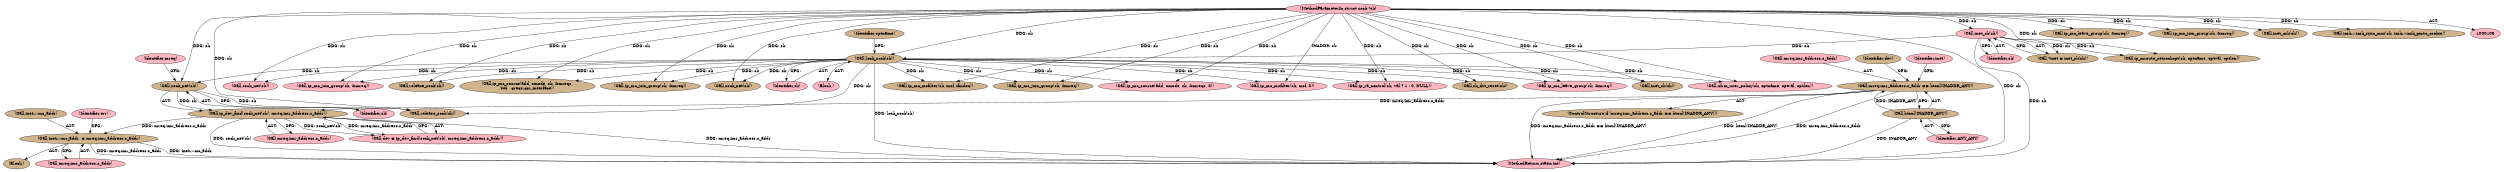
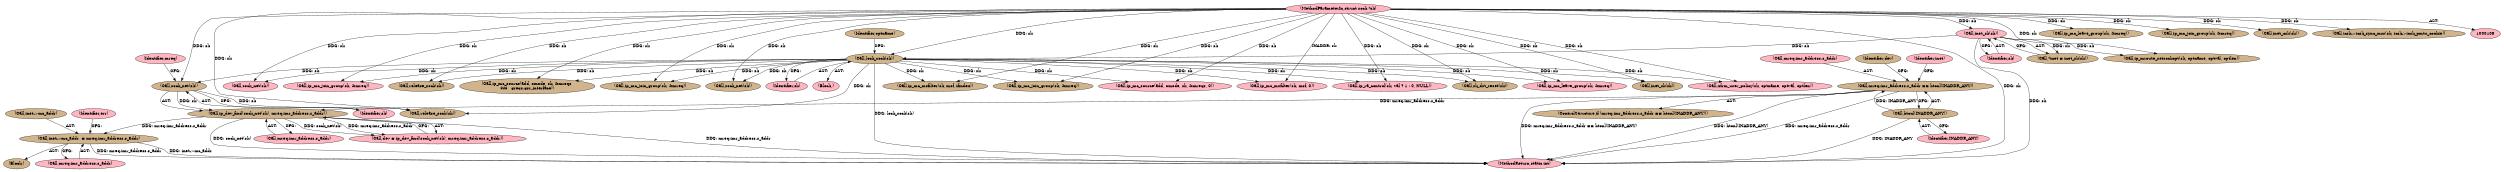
(1957, 139) -> (1953, 139)
